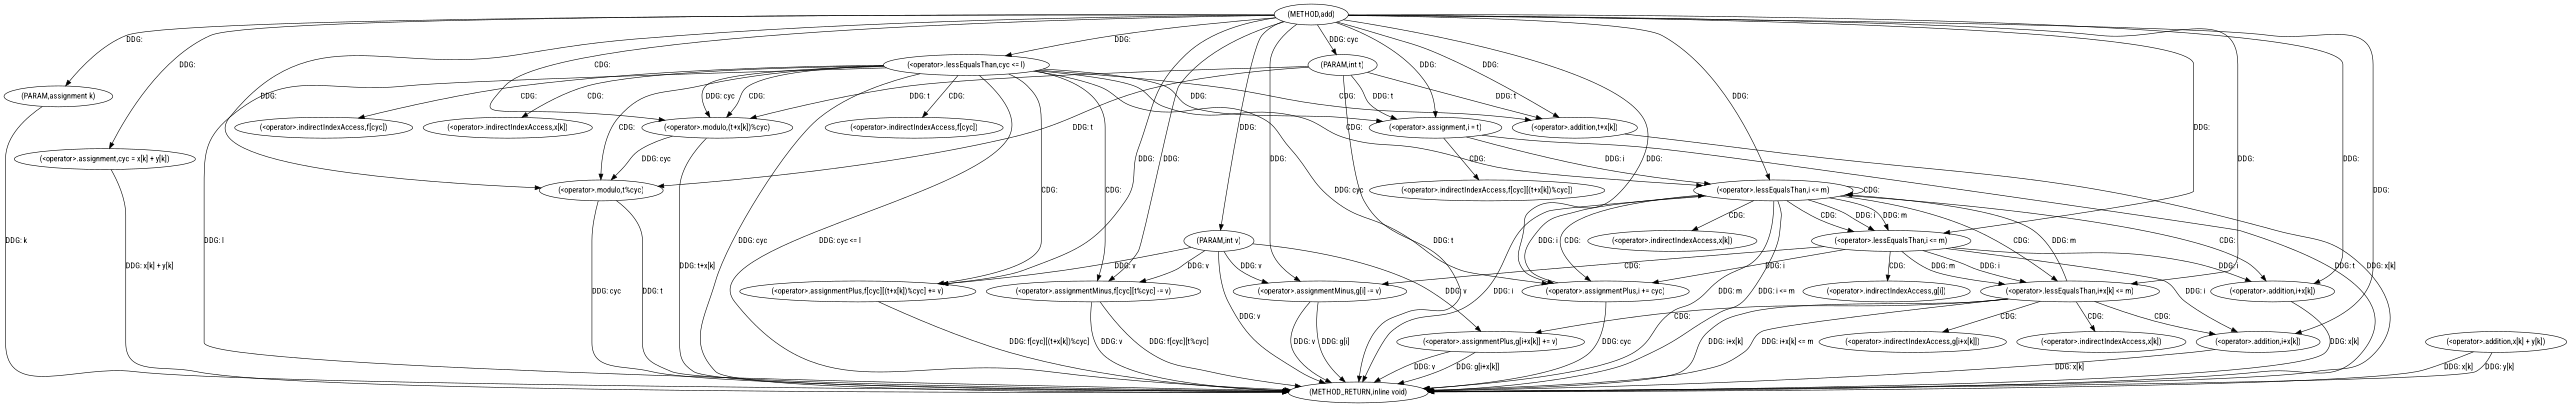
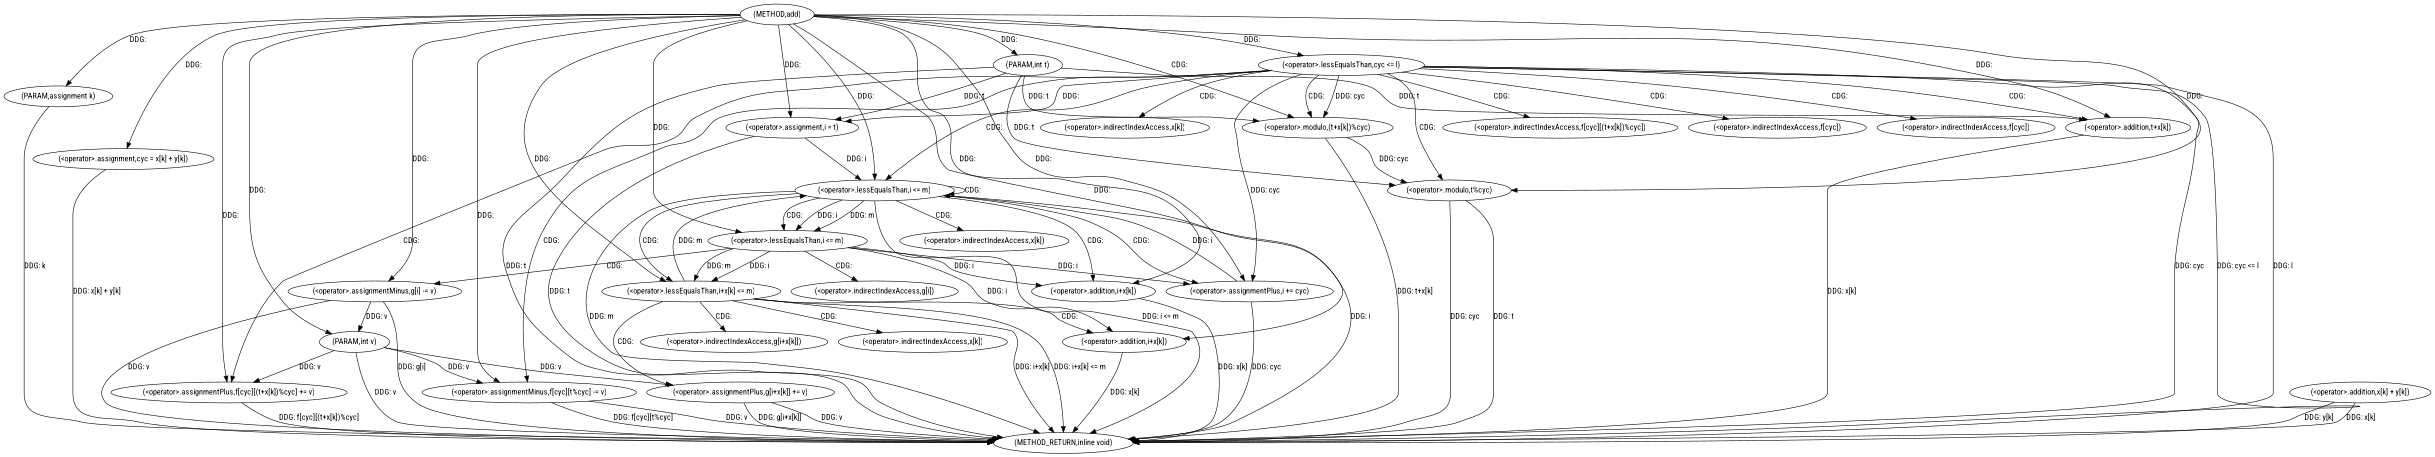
(1344, 40) -> (1010, 40)
(1456, 152) -> (1451, 94)
(1240, 270) -> (366, 314)
